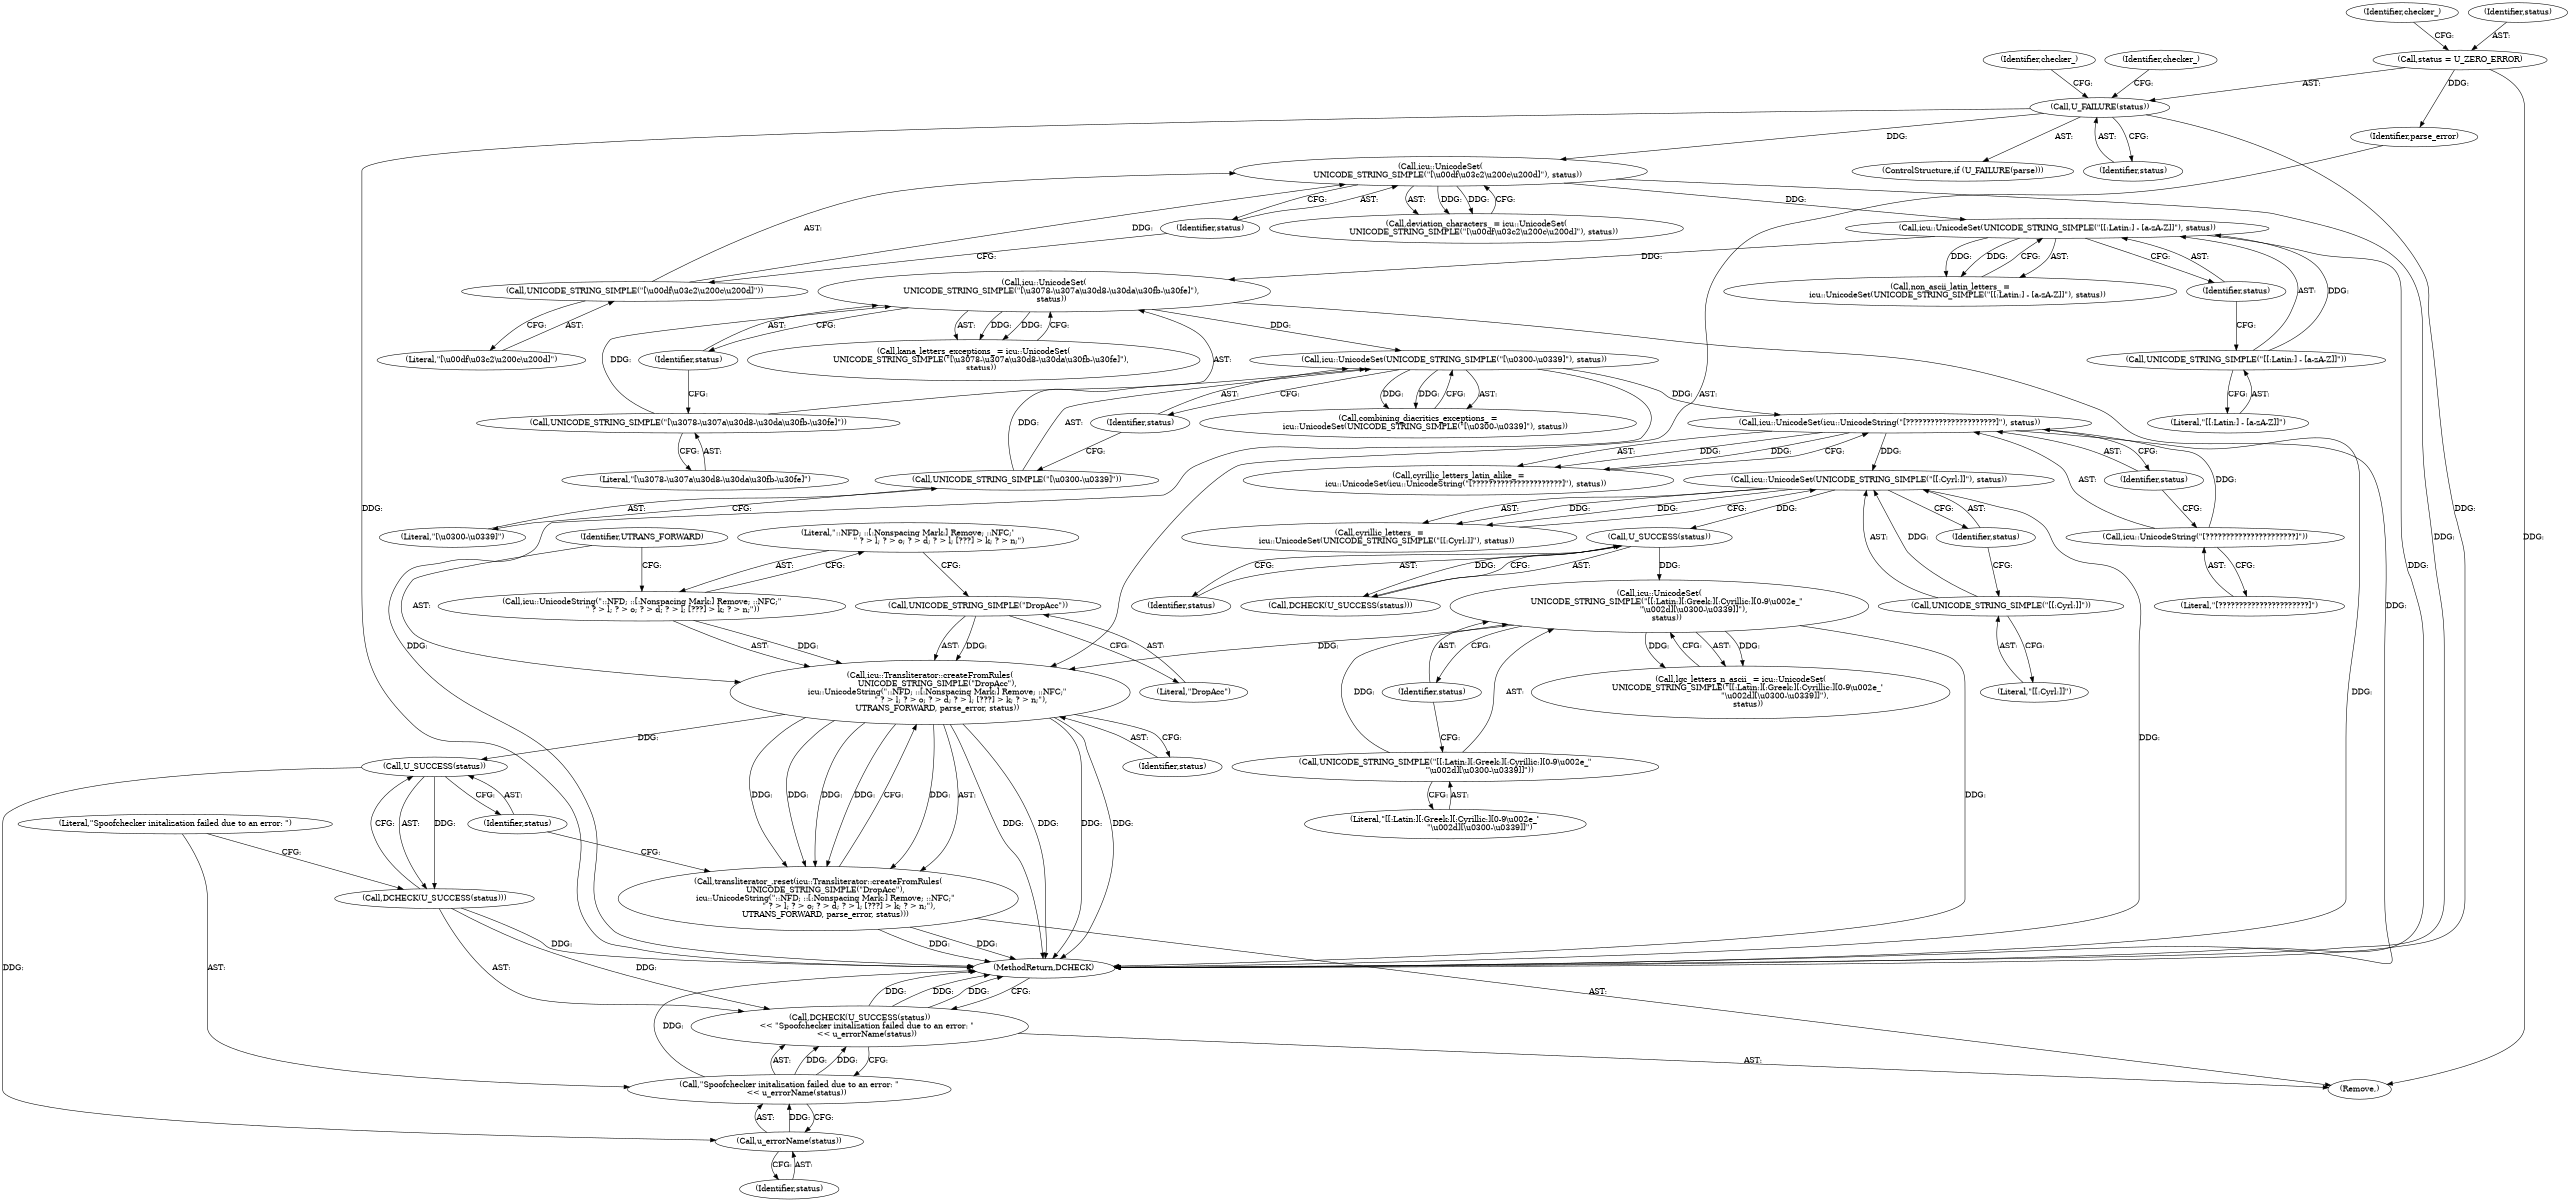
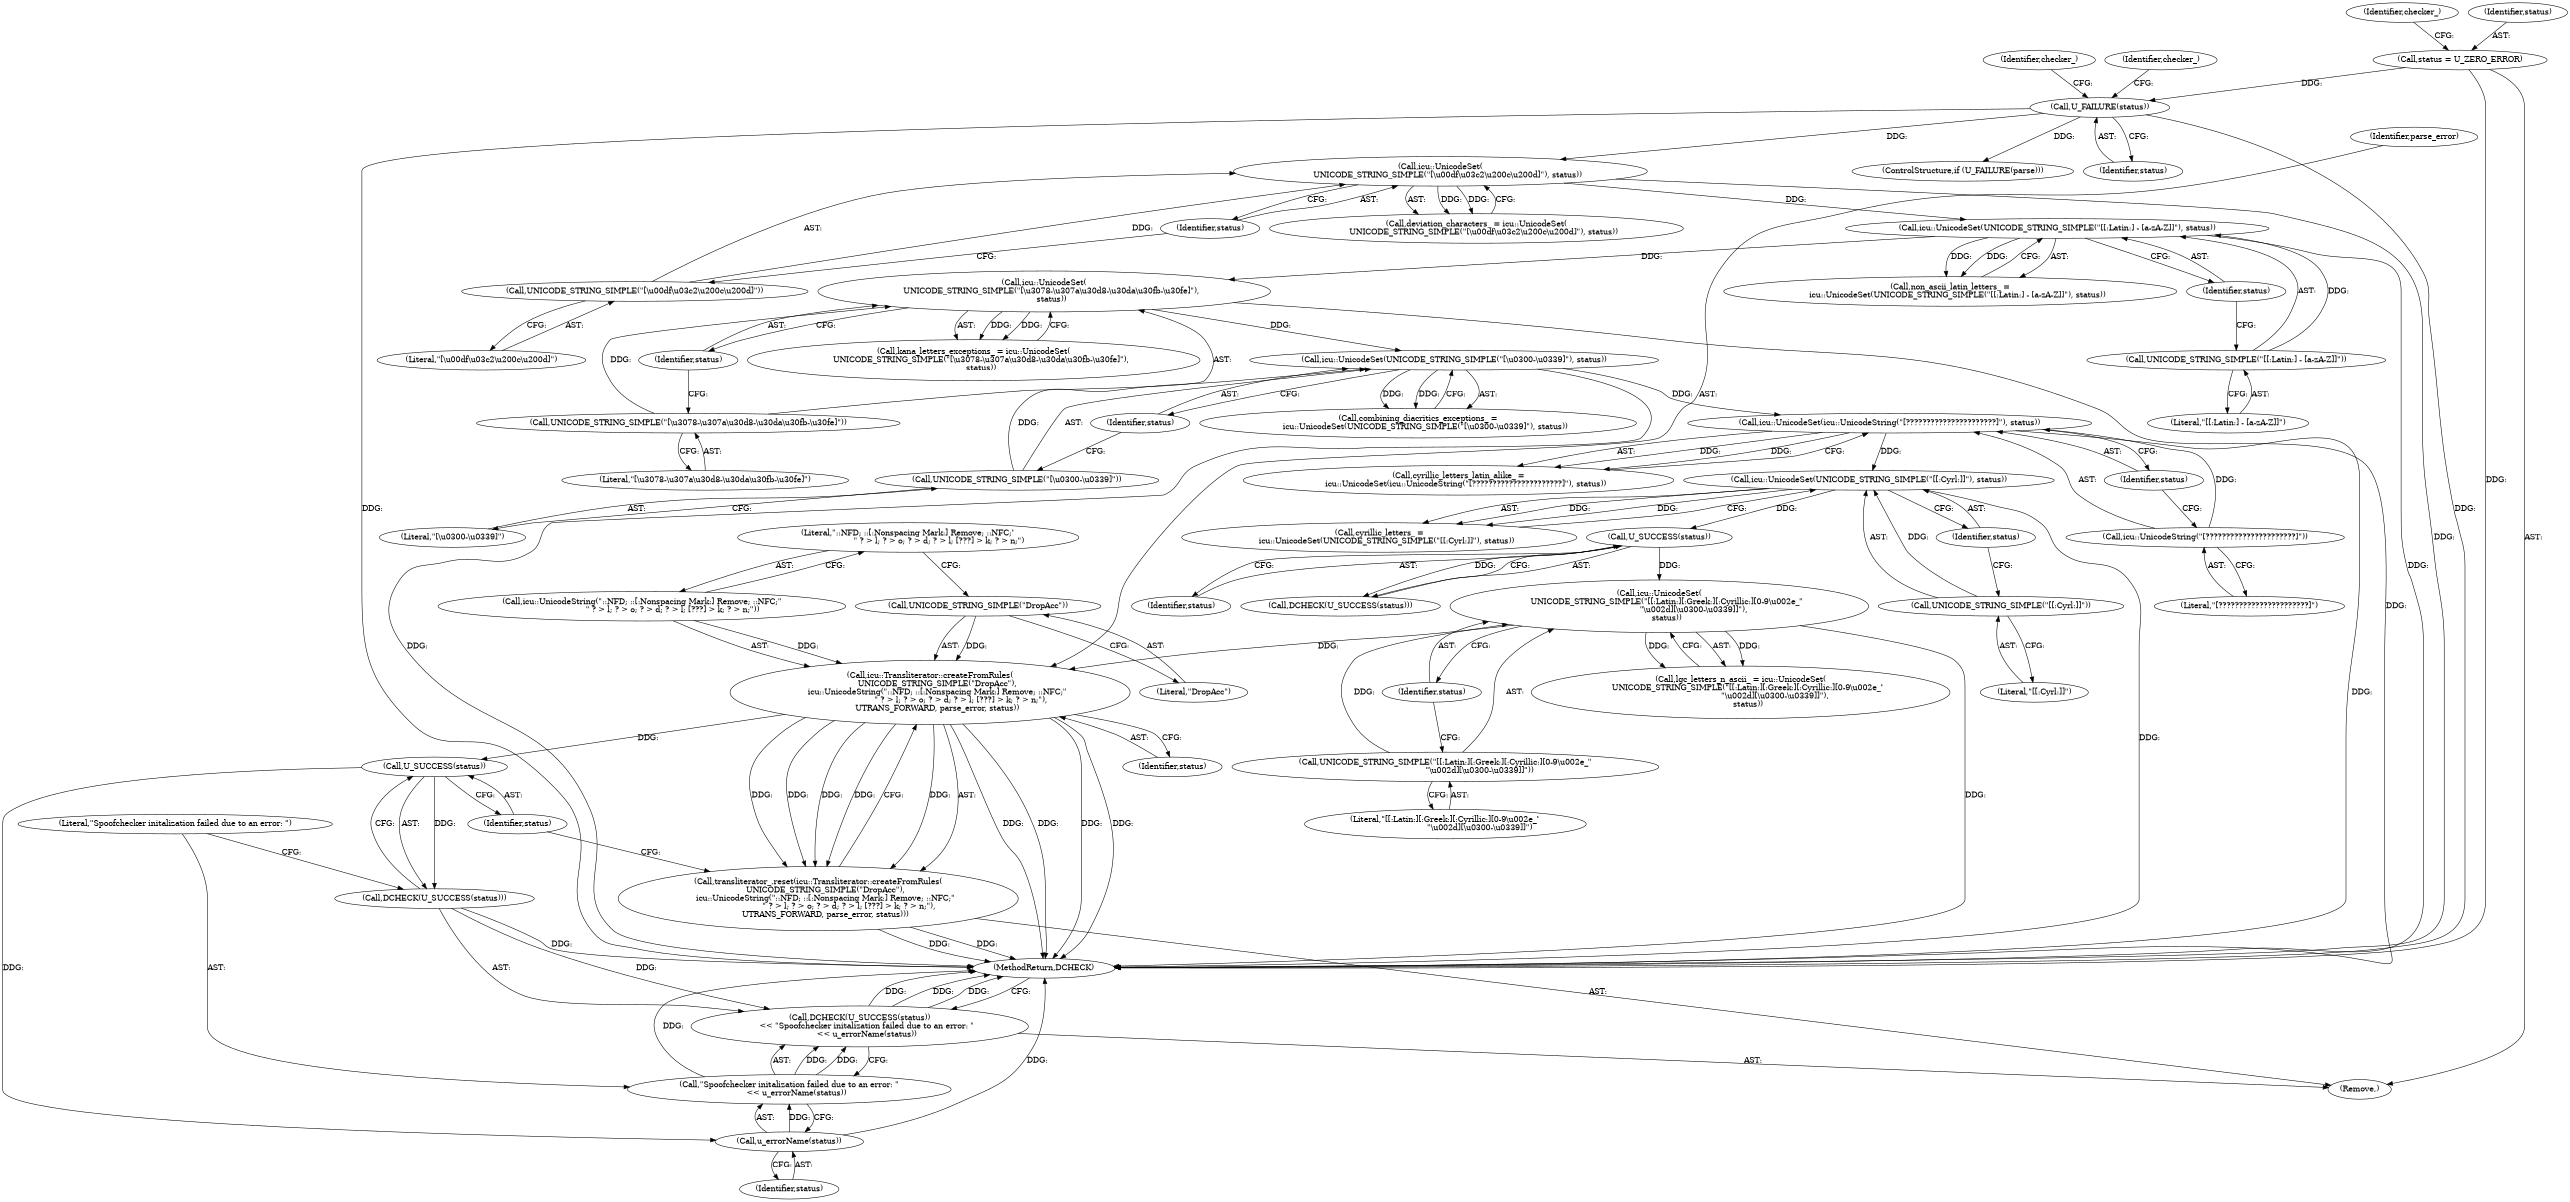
(2313, 84) -> (2313, 84)
(2439, 96) -> (2399, 950)
(2065, 137) -> (2065, 137)
(642, 537) -> none
(2535, 537) -> (2535, 537)
none -> (977, 1095)
